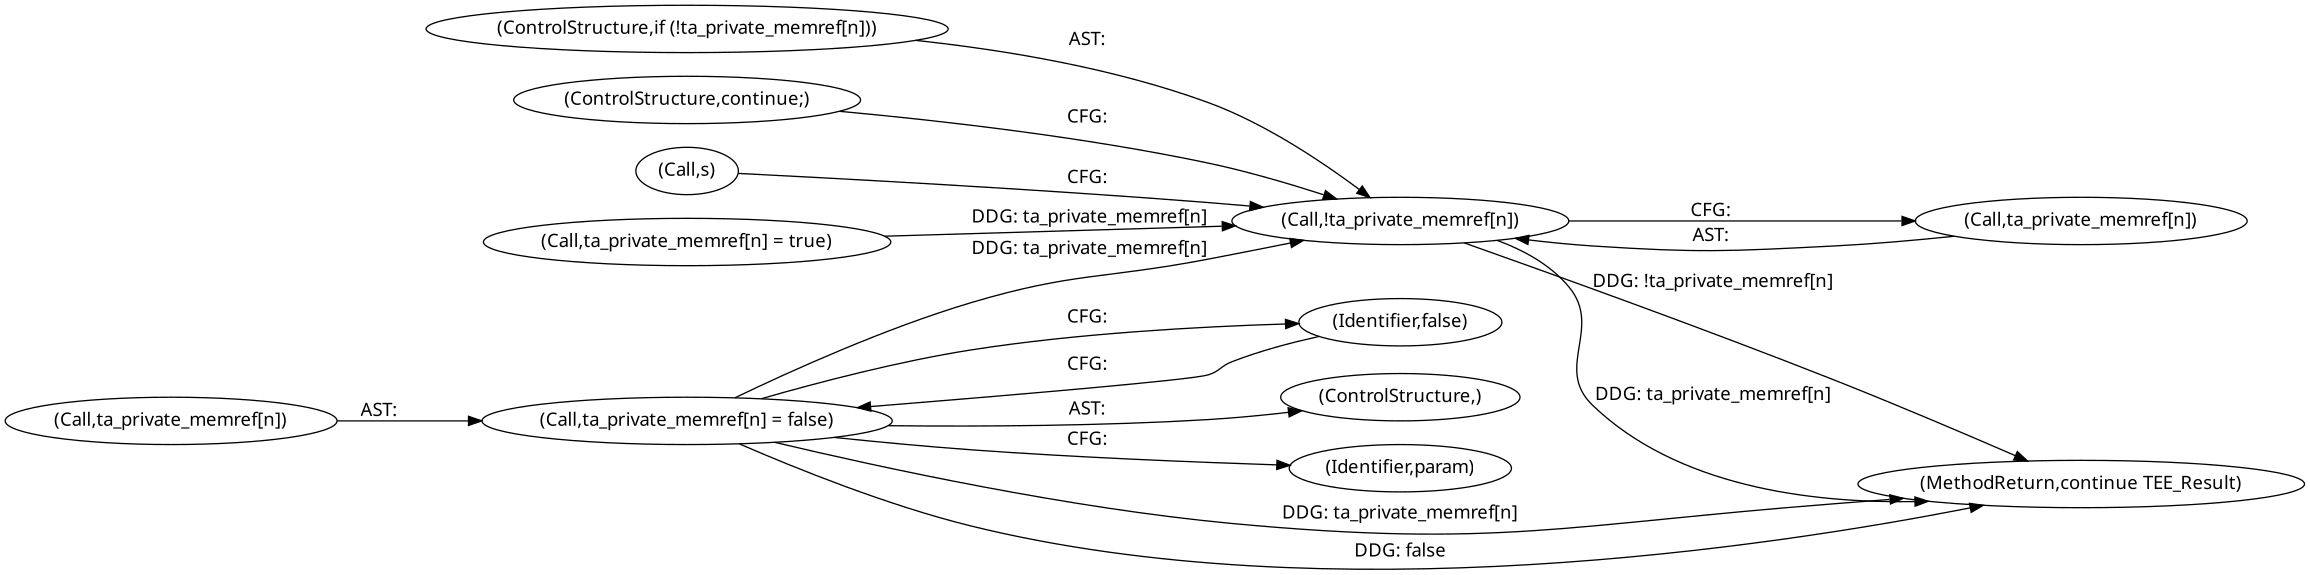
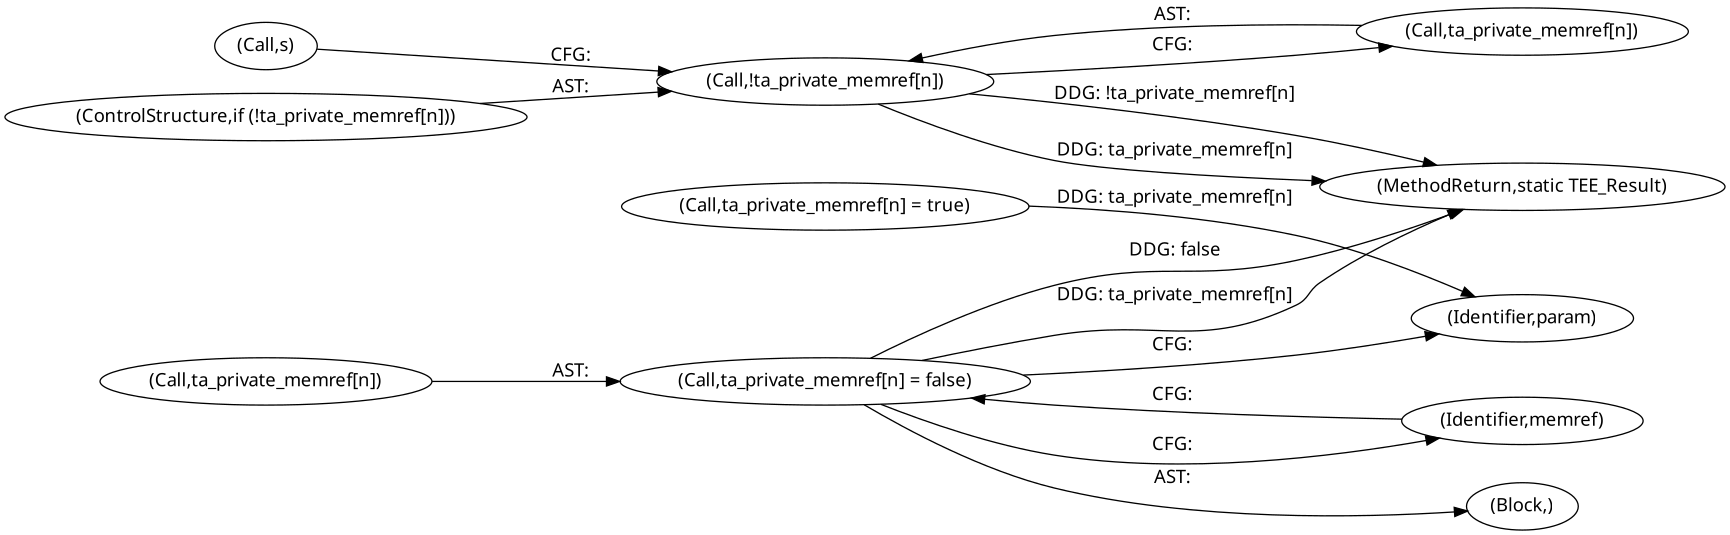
(687, 100) -> none
(1053, 231) -> (1250, 227)
(1005, 293) -> none
(1400, 322) -> (1522, 421)
(1400, 397) -> (1522, 506)
(2081, 484) -> (1522, 187)
